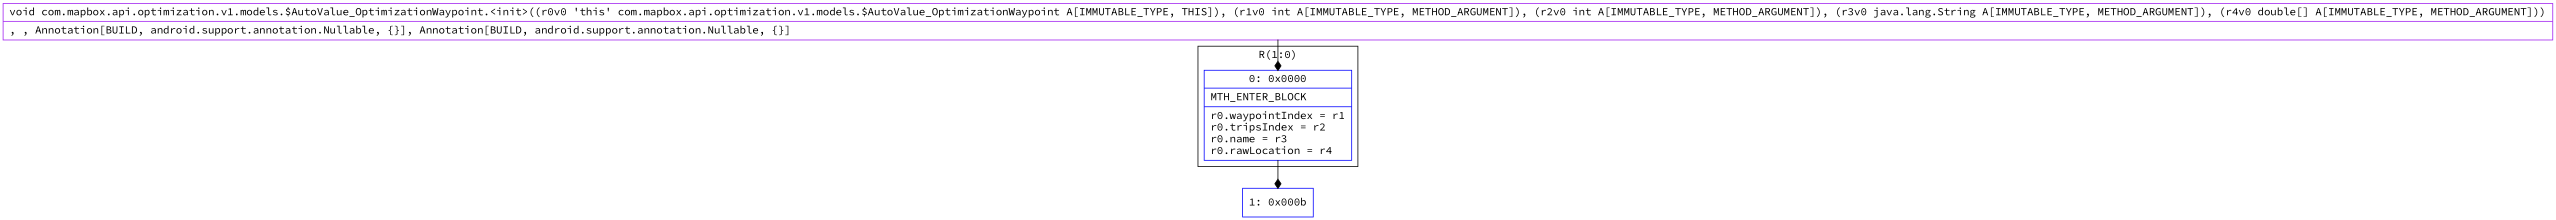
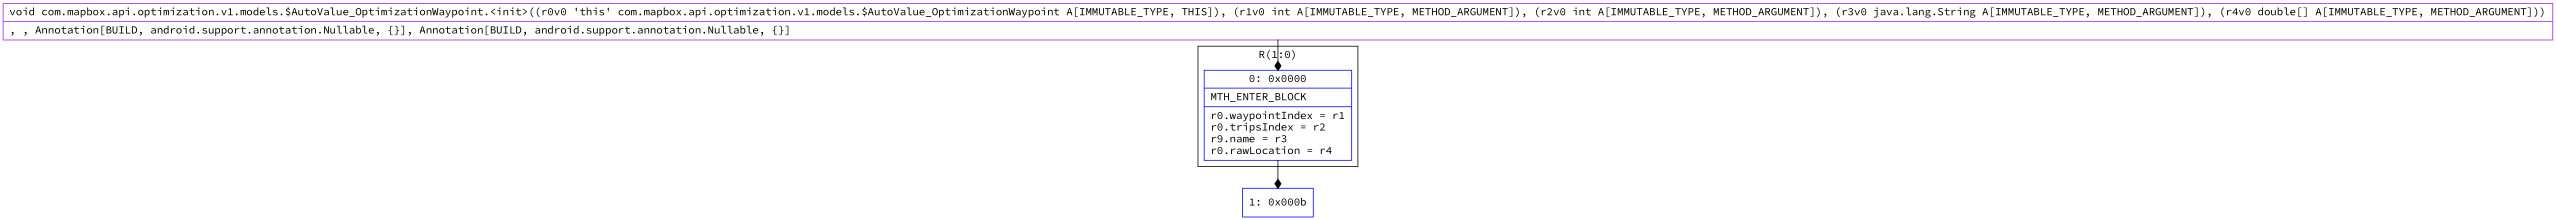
(1249, 139) -> (1249, 139)
